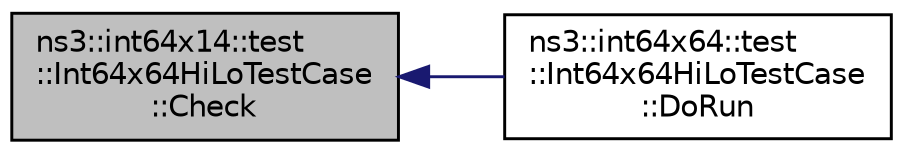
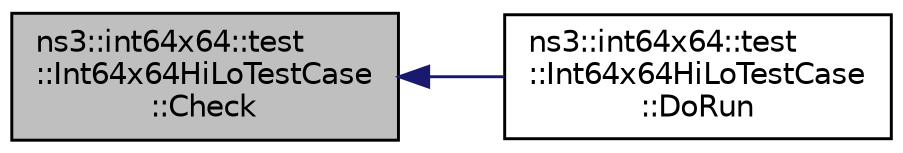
(205, 77) -> (205, 77)
